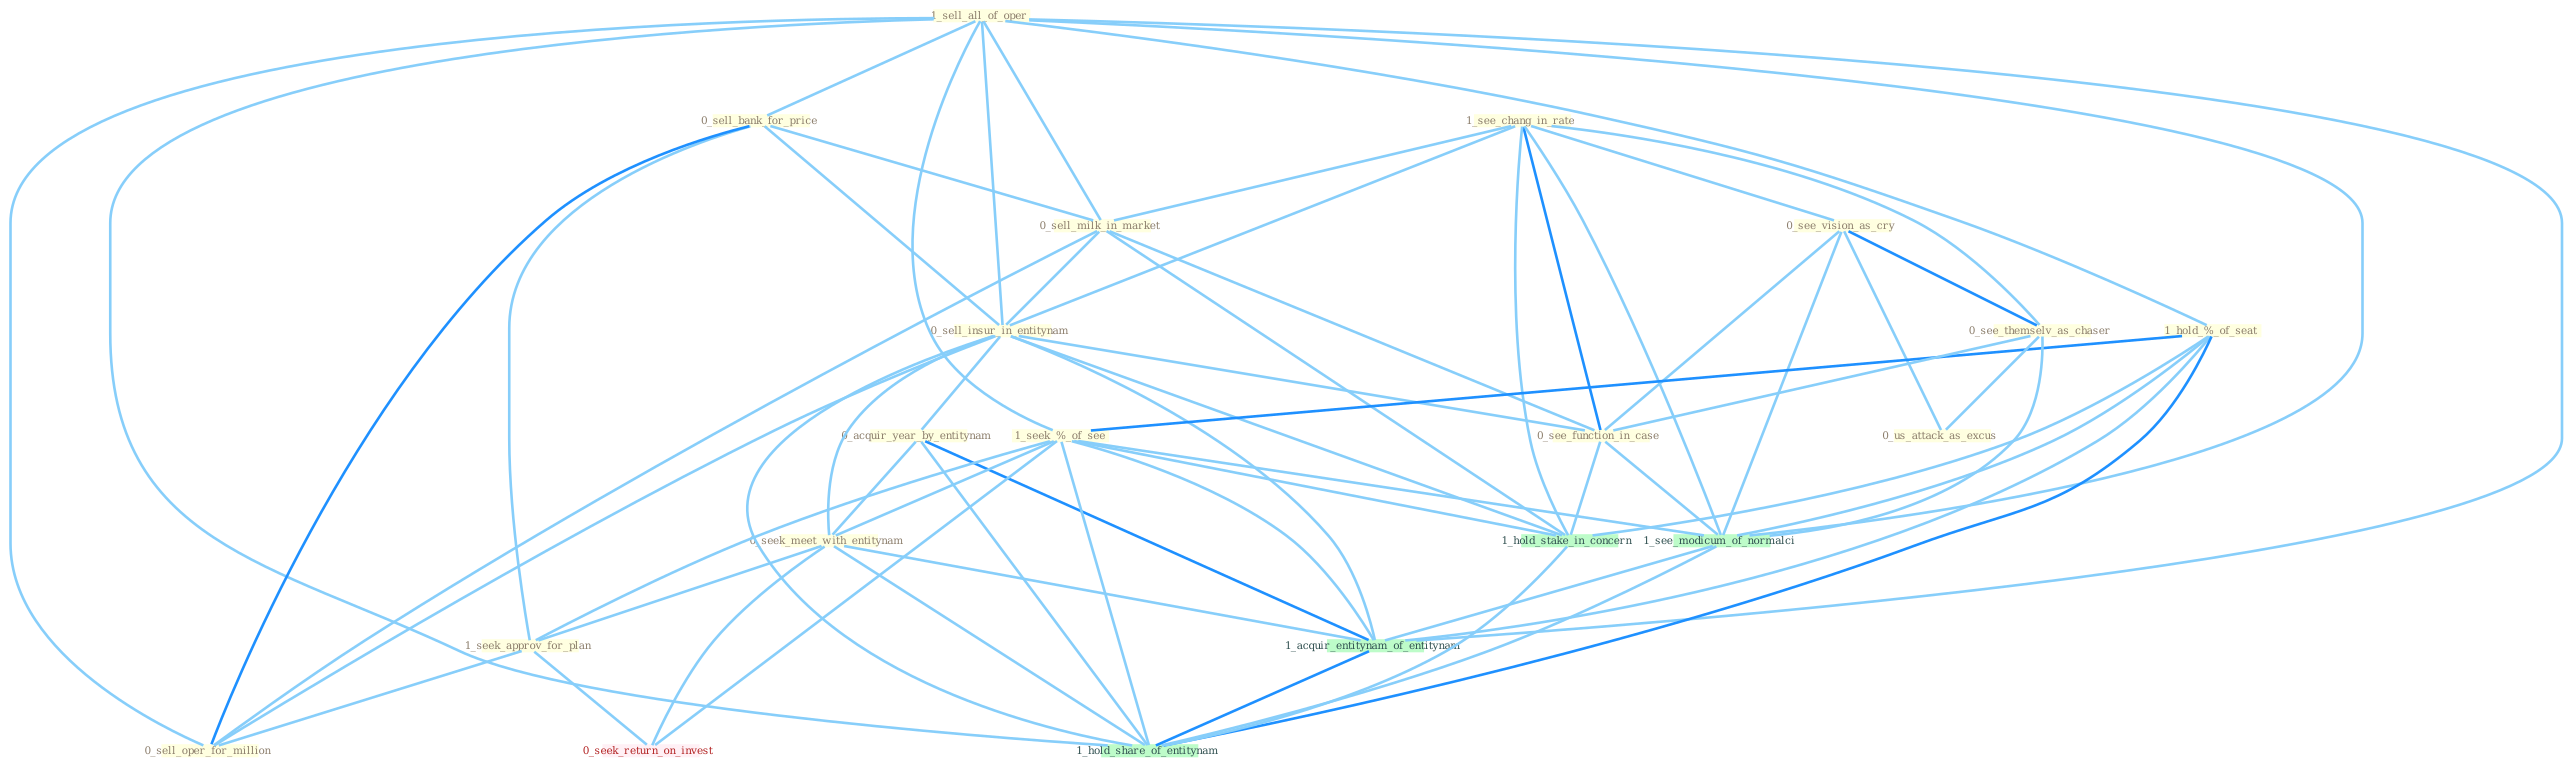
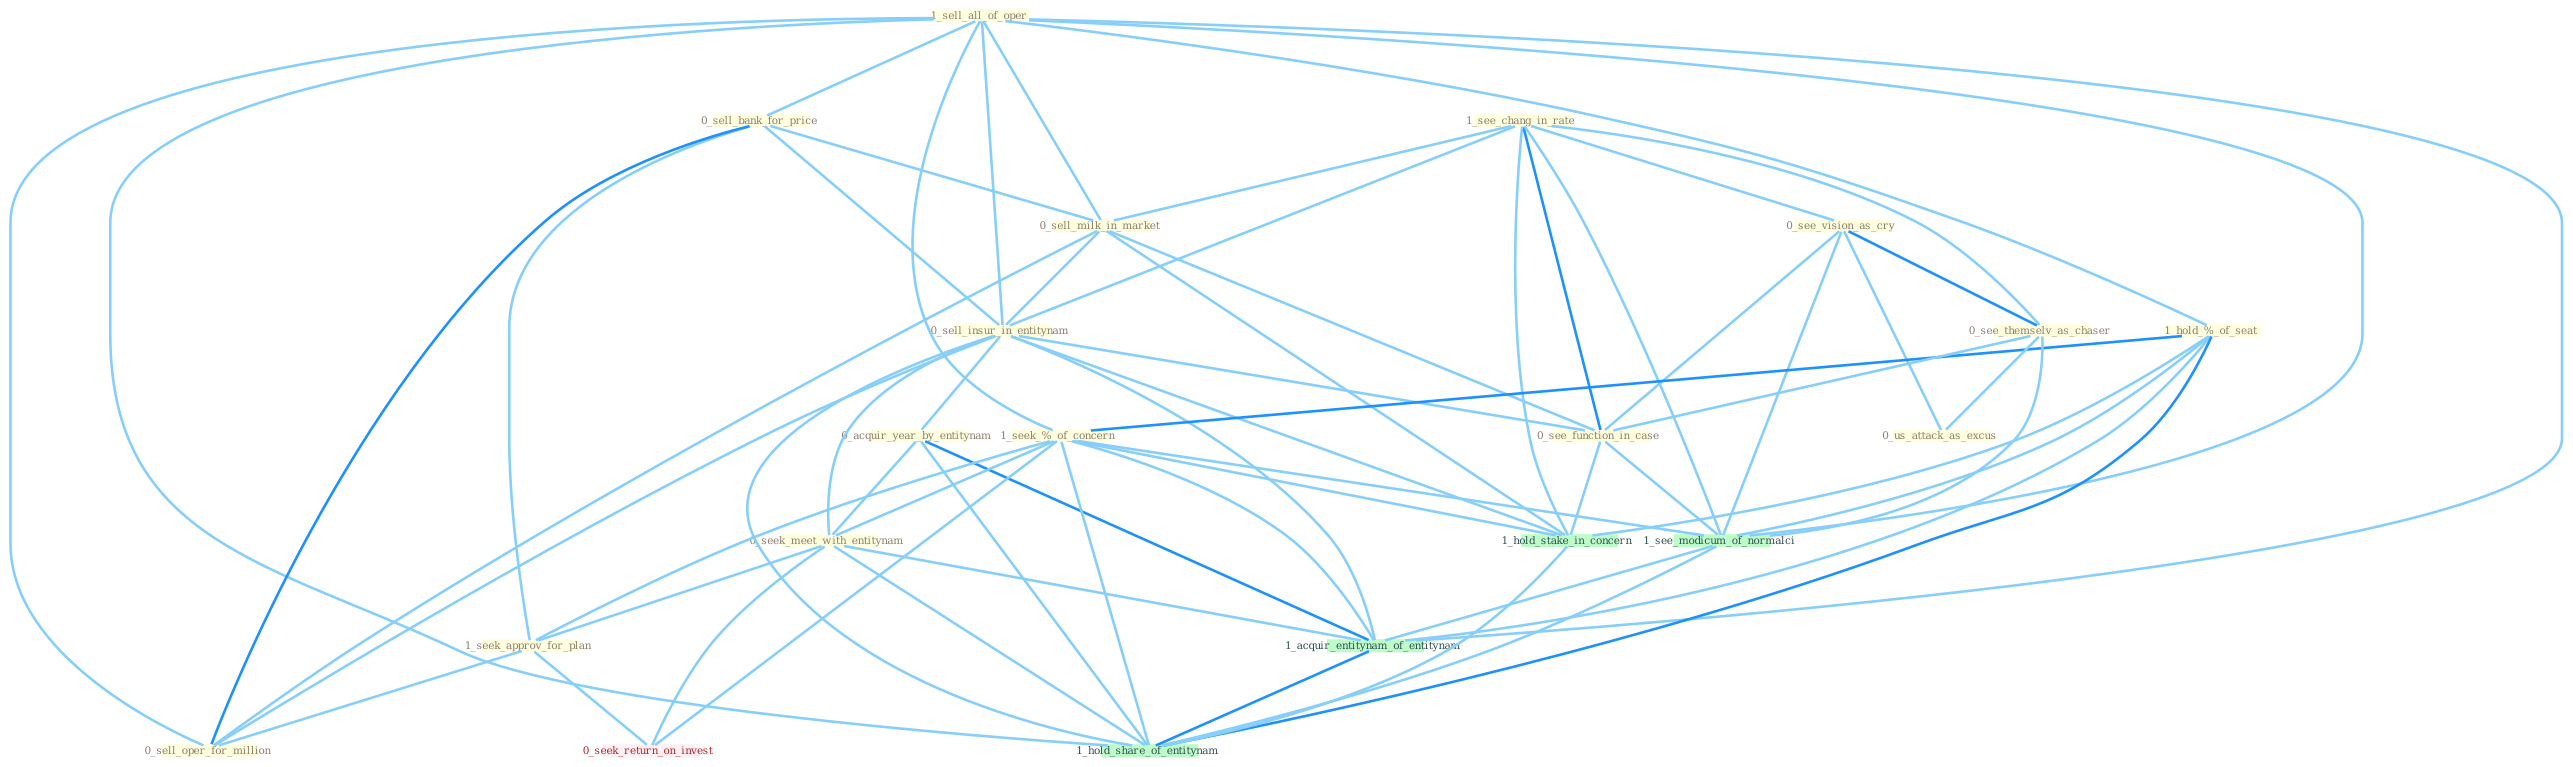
(1060, 436) -> (1060, 436)
